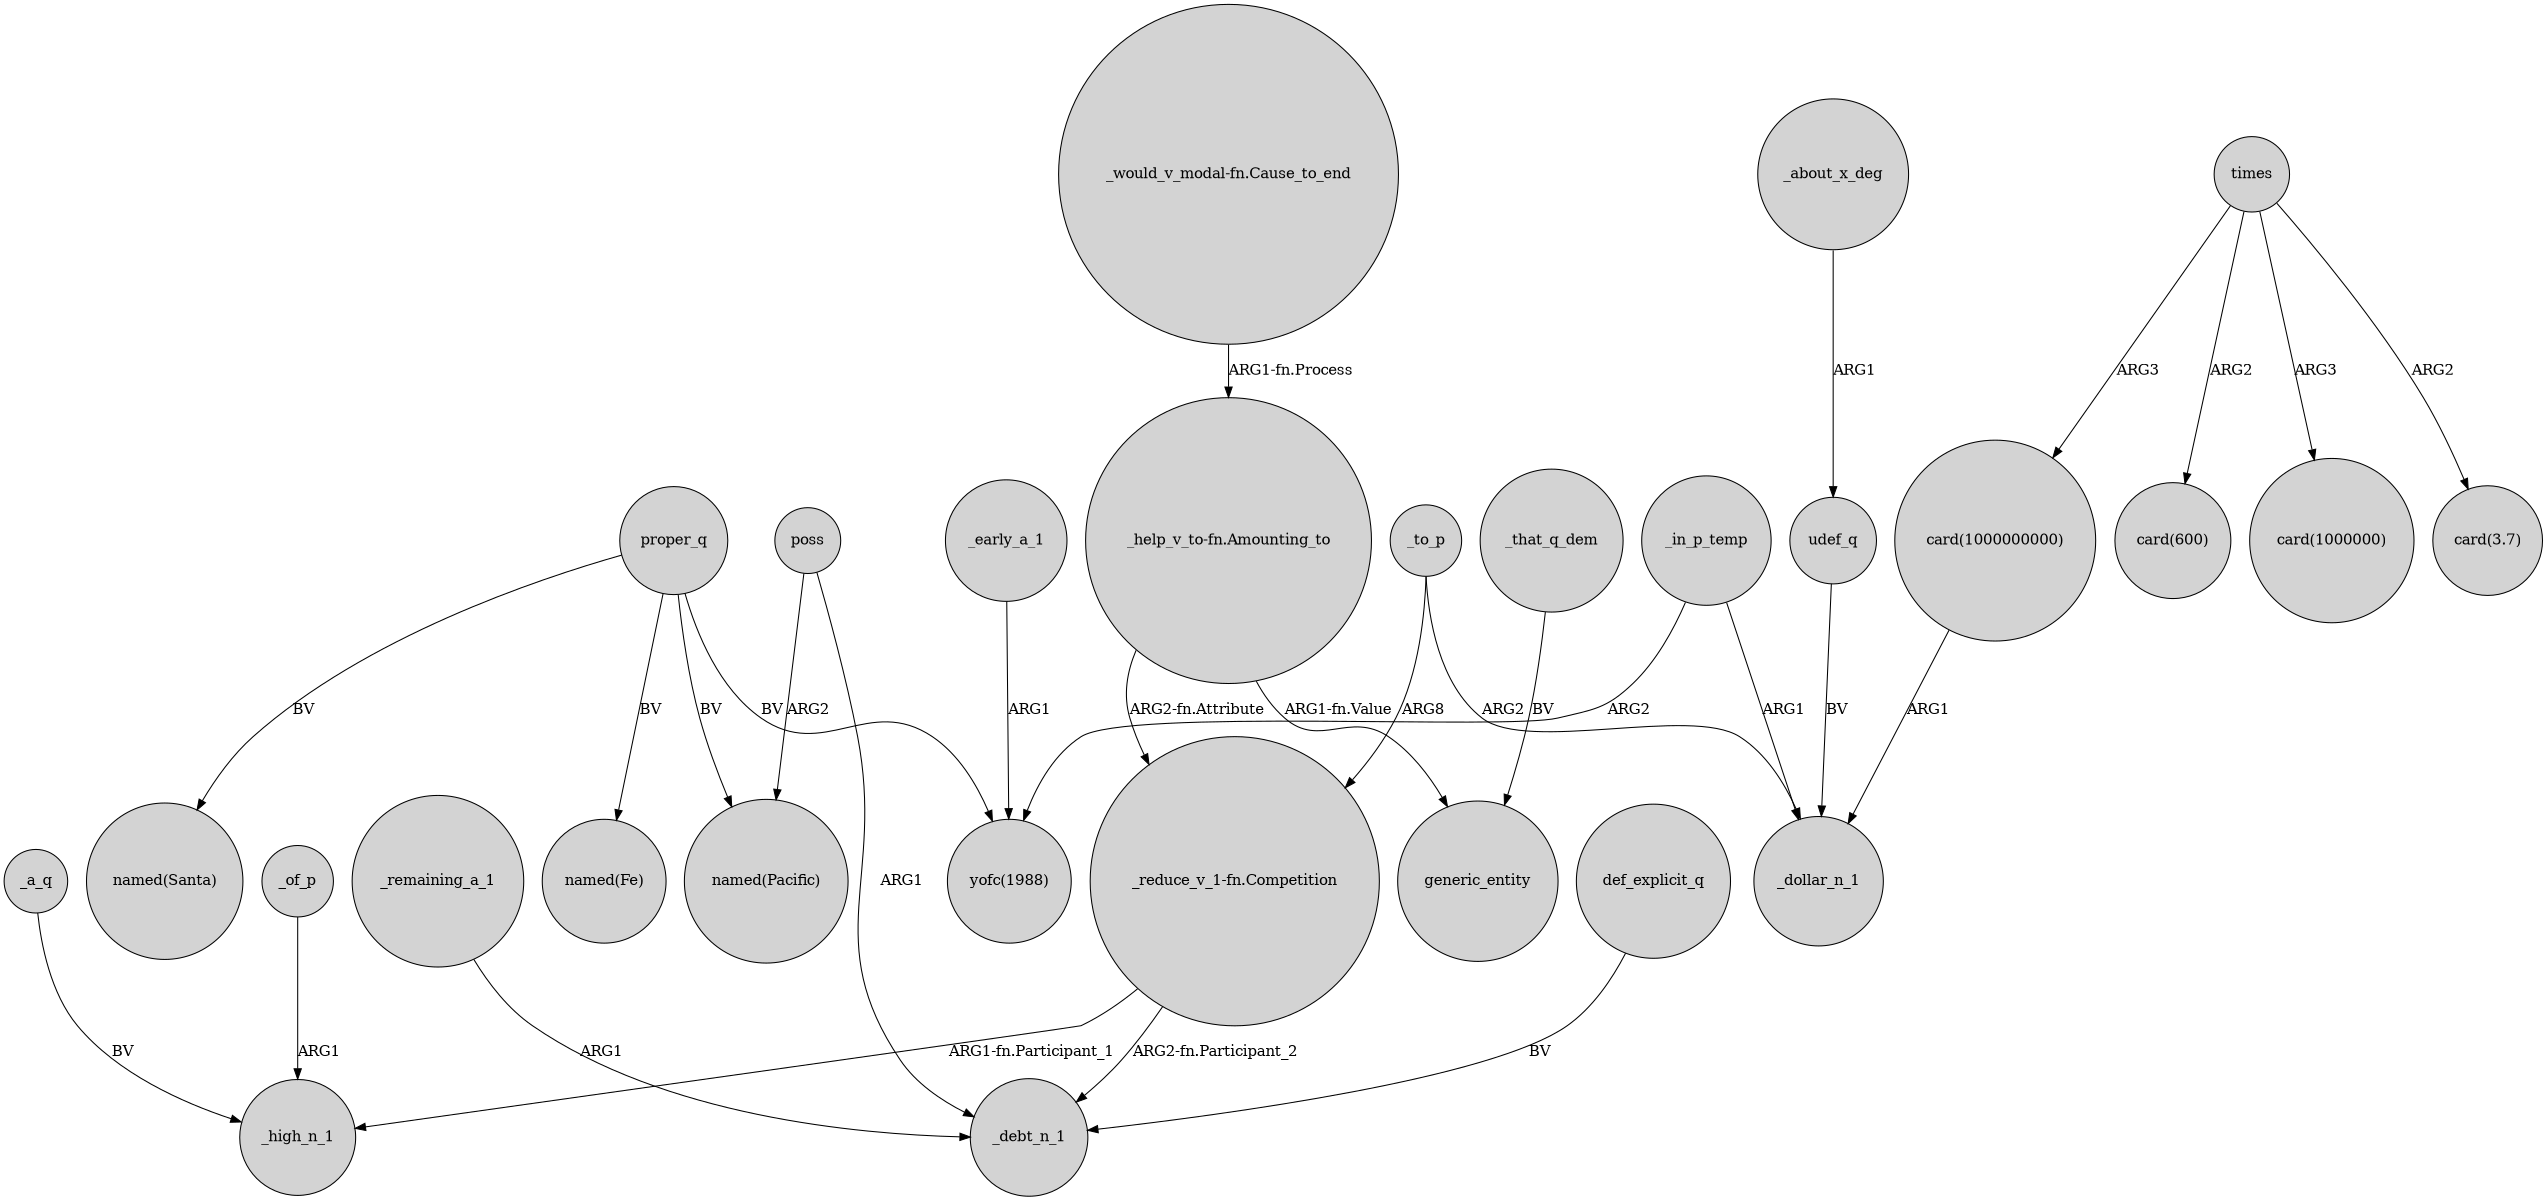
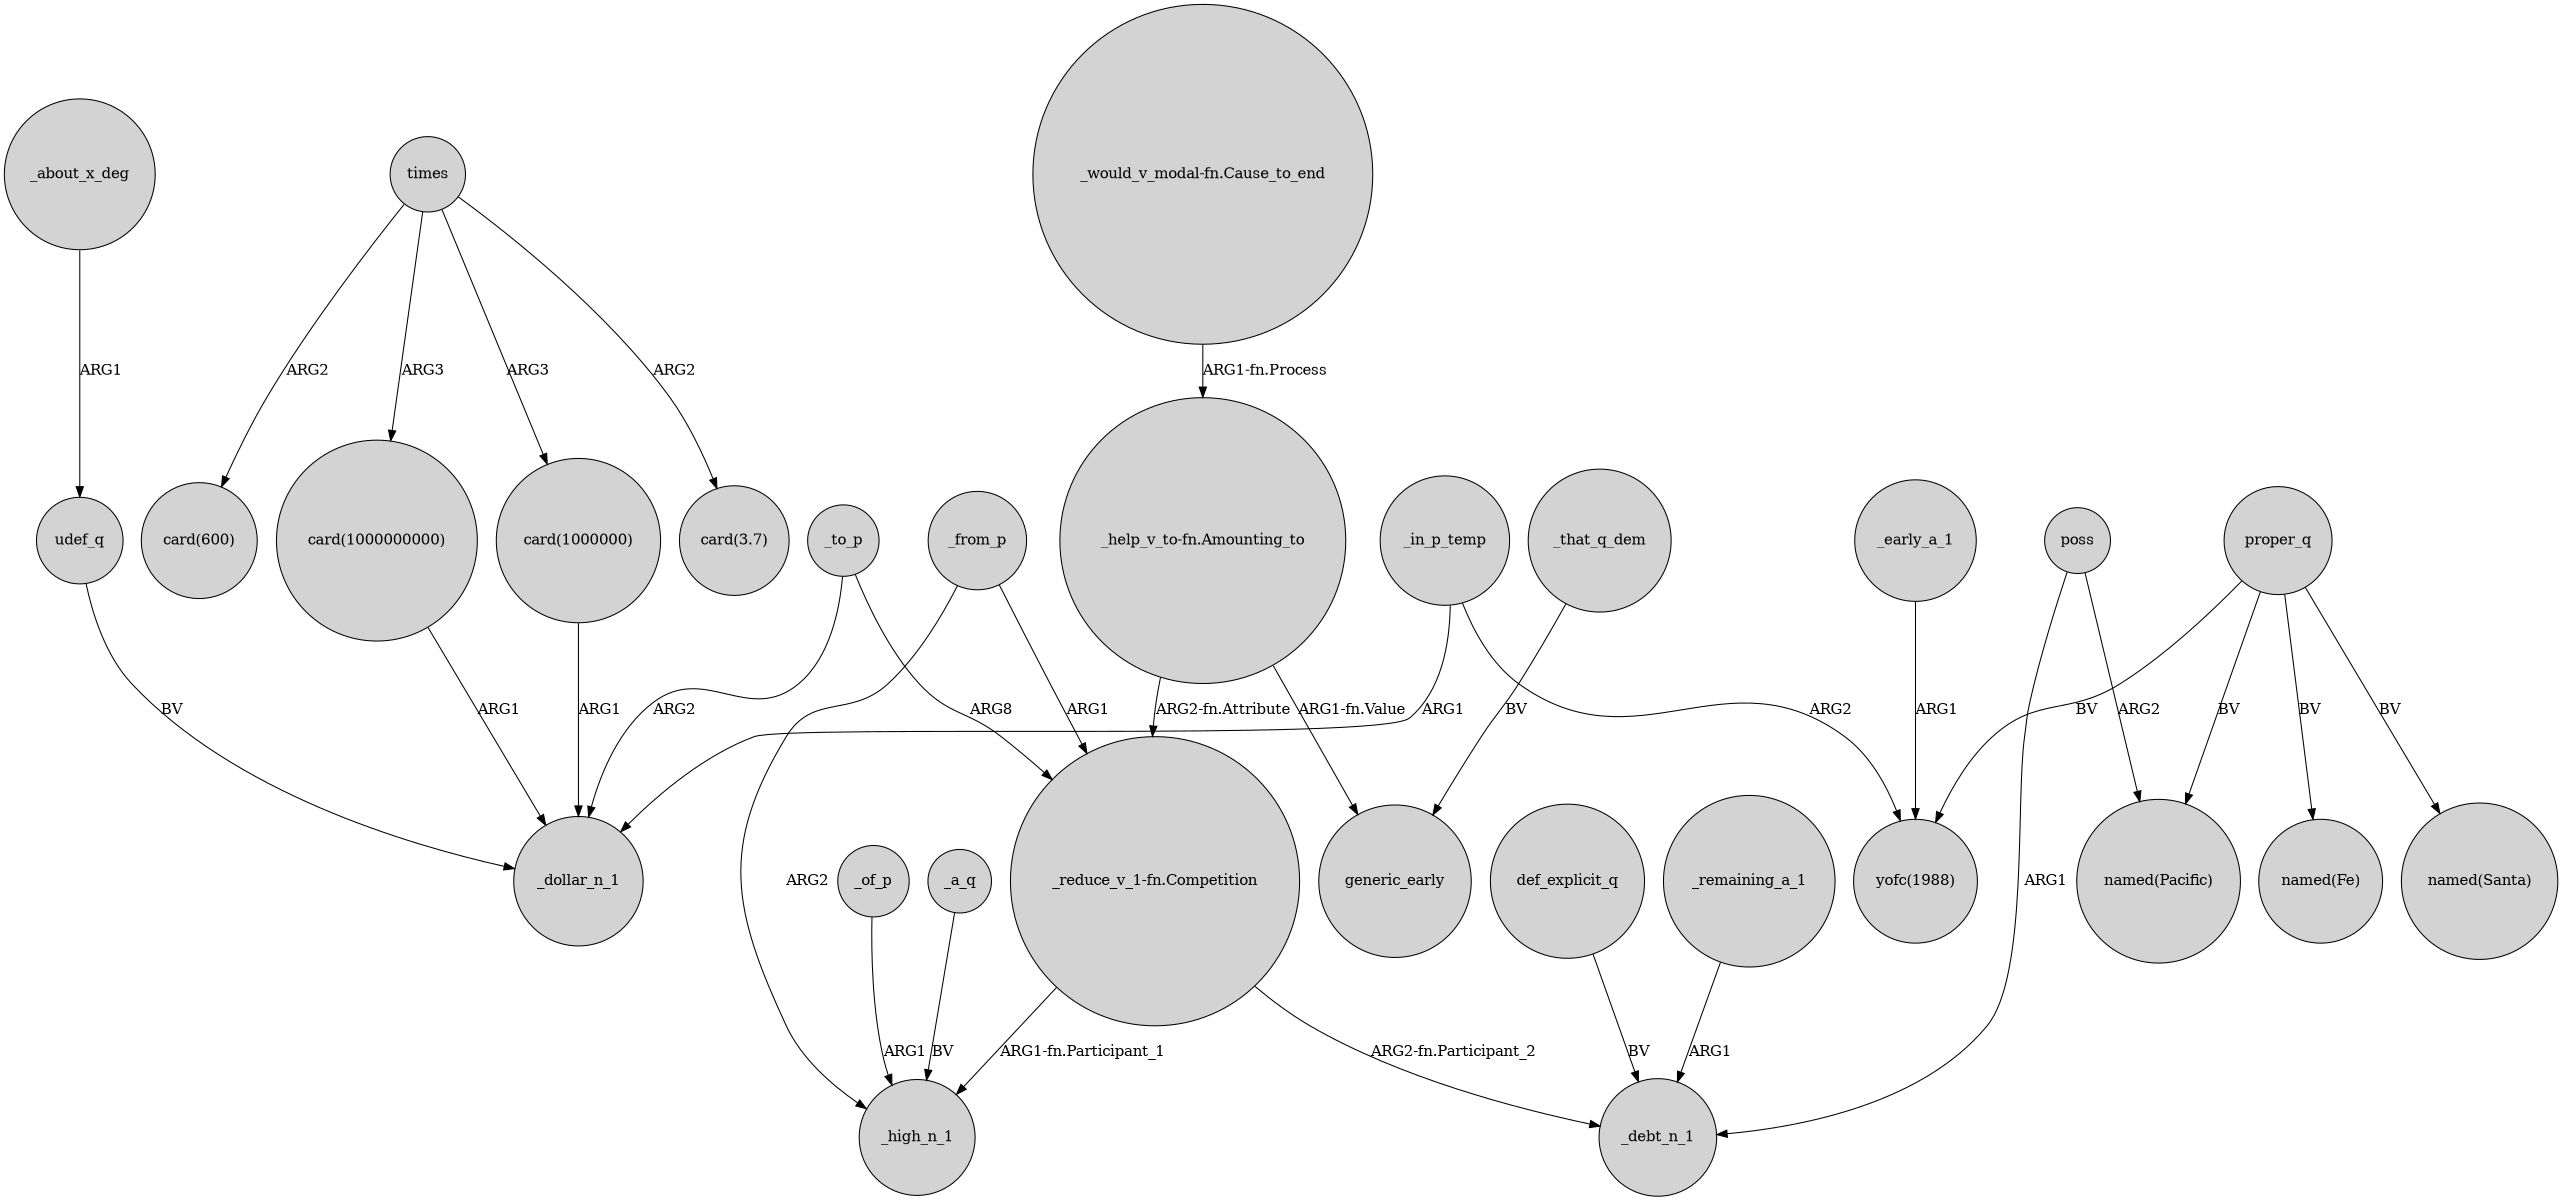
none -> (977, 541)
none -> (578, 714)
(1478, 881) -> (1395, 881)
